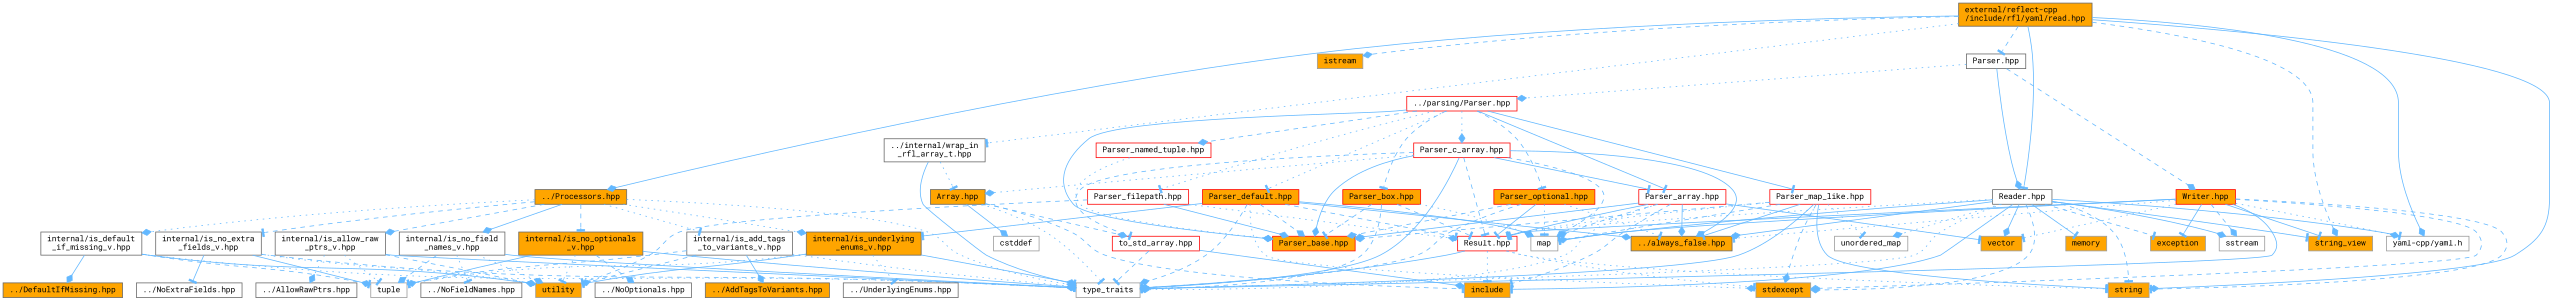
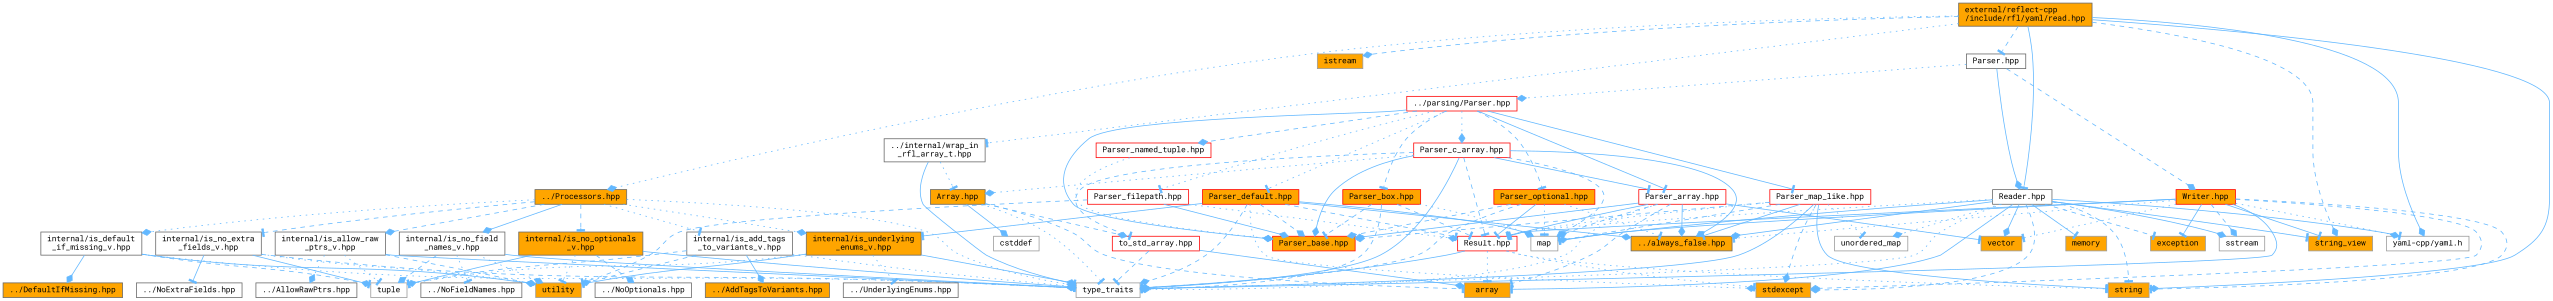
(1282, 58) -> (1282, 58)
(1487, 290) -> (1487, 290)
